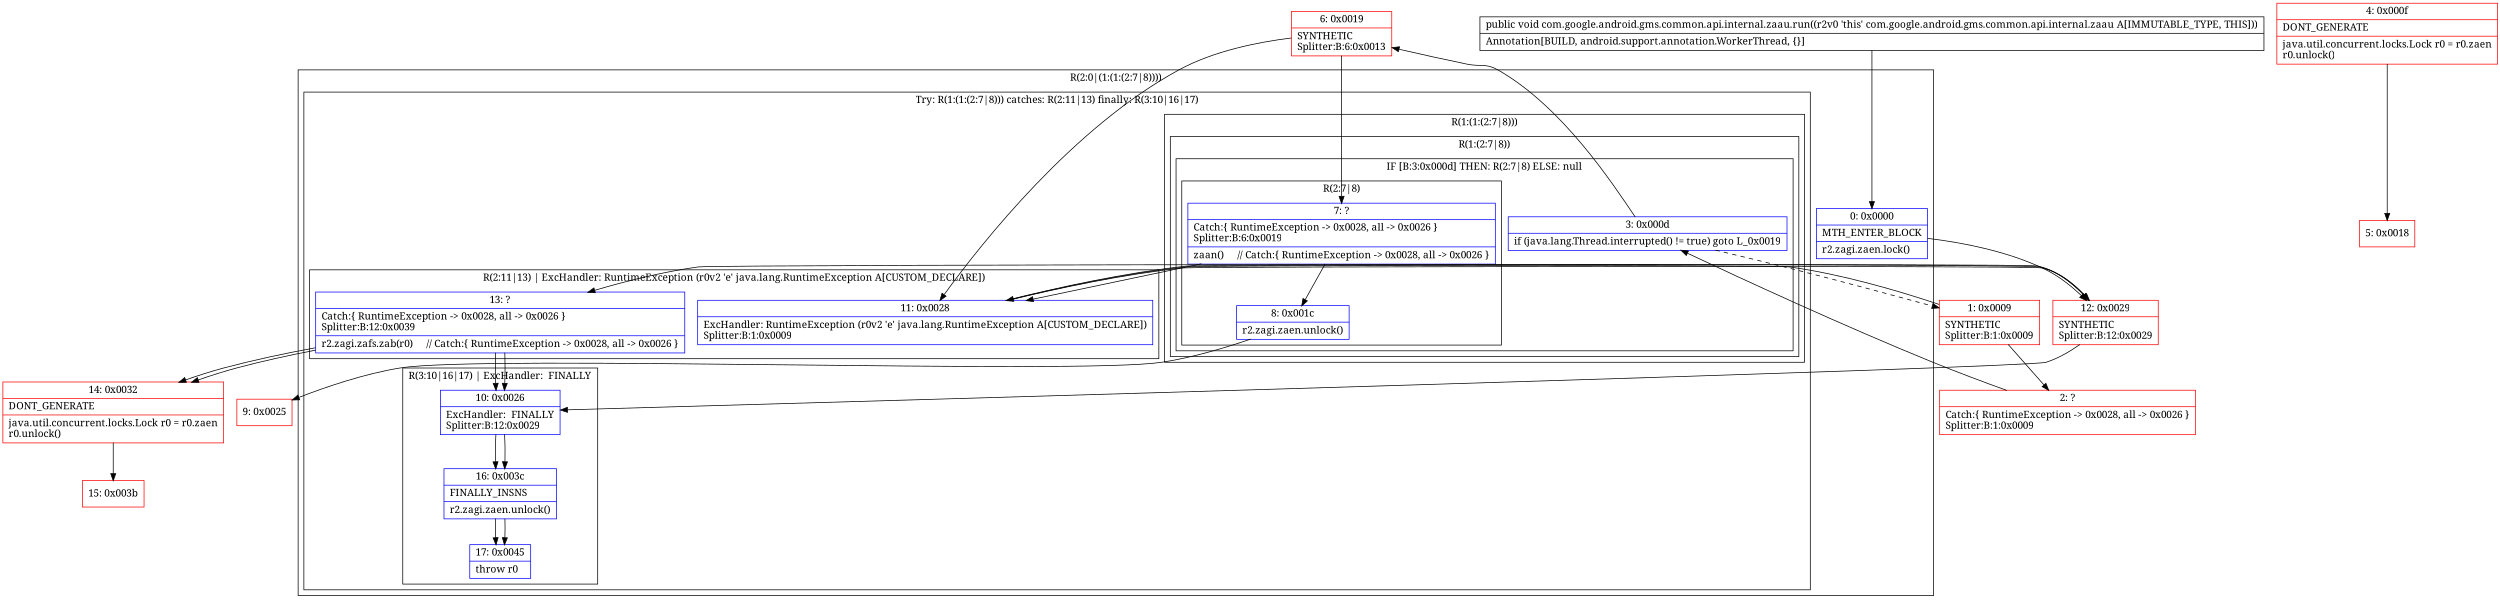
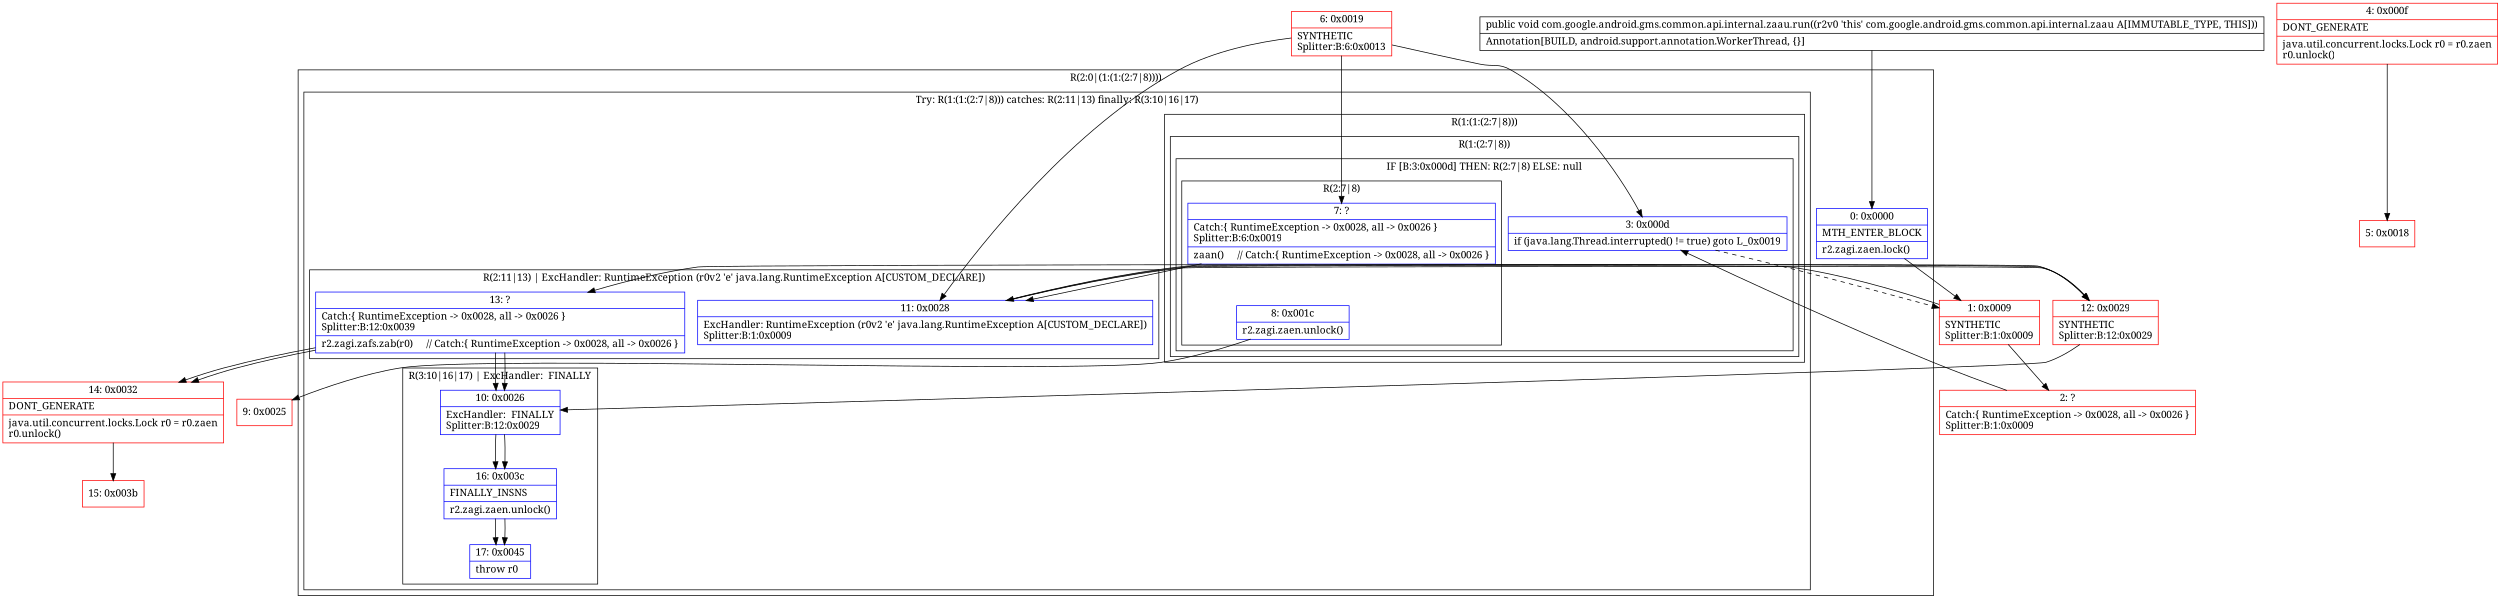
(1539, 100) -> (1534, 85)
(2009, 255) -> (1929, 276)
(1315, 282) -> none
